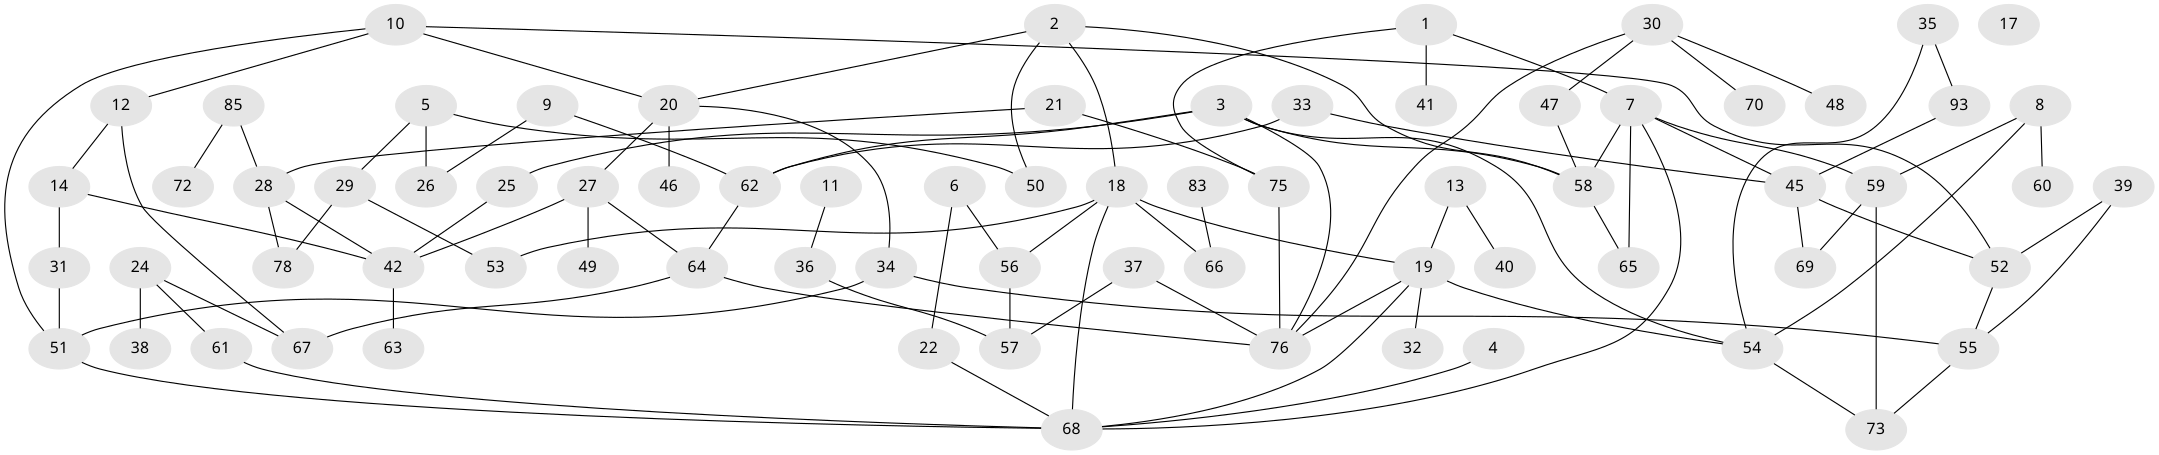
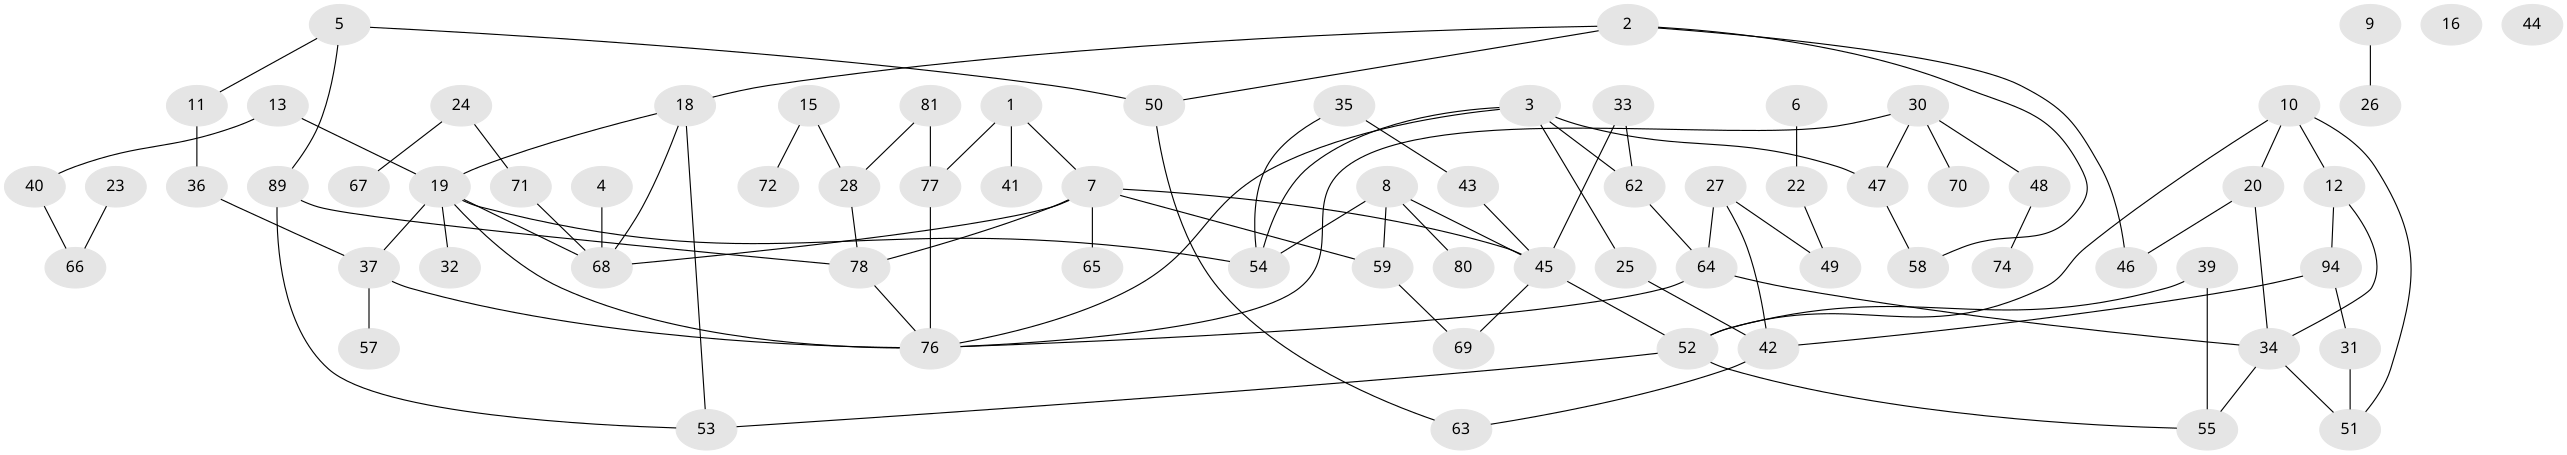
(2009, 25) -> none
none -> (2451, 25)
none -> (2532, 25)
(862, 65) -> (1940, 62)
(234, 106) -> (809, 106)
(1055, 106) -> (930, 106)
(1959, 106) -> (1468, 187)
(426, 143) -> (268, 65)
(1607, 146) -> (984, 231)
(1402, 147) -> (1705, 144)
(677, 154) -> none
(617, 158) -> none
(59, 187) -> (2331, 268)
(345, 187) -> (278, 187)
(1198, 187) -> (116, 187)
(1279, 187) -> (930, 187)
(2043, 187) -> (1464, 268)
(329, 227) -> none
none -> (404, 227)
(1166, 227) -> (55, 227)
none -> (1466, 227)
(1606, 227) -> none
(180, 244) -> (2371, 288)
(1010, 268) -> none
none -> (2002, 268)
(868, 296) -> (285, 229)
(516, 304) -> (1986, 317)
none -> (895, 308)
none -> (1255, 324)
(140, 349) -> none
(221, 349) -> (521, 187)
(1000, 389) -> (1814, 227)
none -> (1197, 394)
(560, 414) -> none
(1876, 430) -> none
